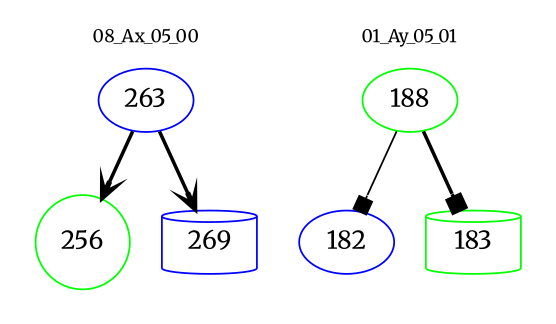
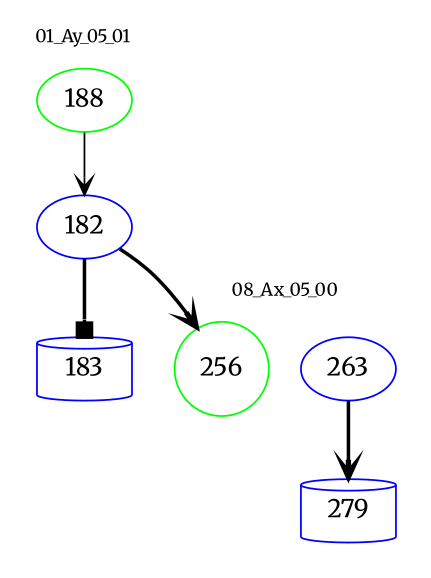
(121, 157) -> (171, 294)
(382, 163) -> (84, 155)
(438, 163) -> (84, 289)
(209, 242) -> (348, 511)
(473, 242) -> (84, 369)
